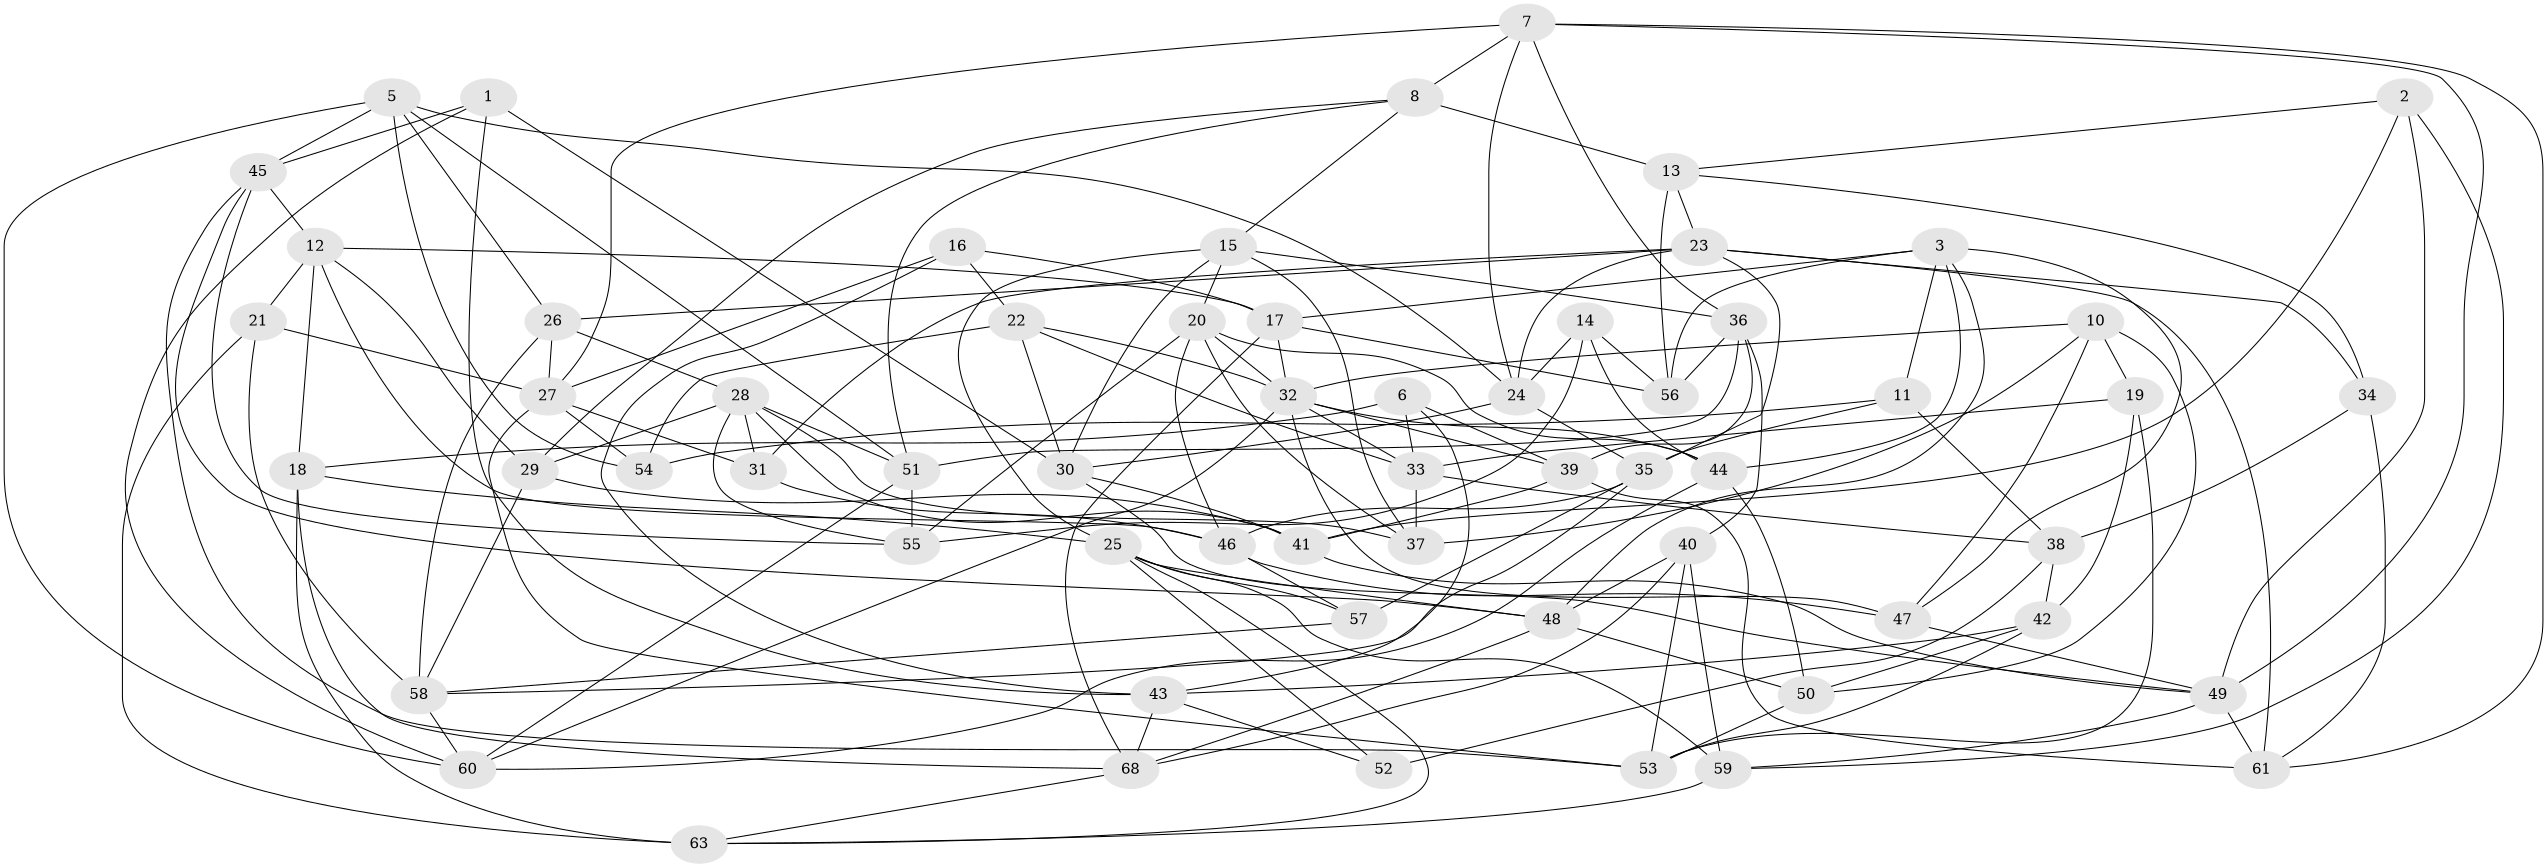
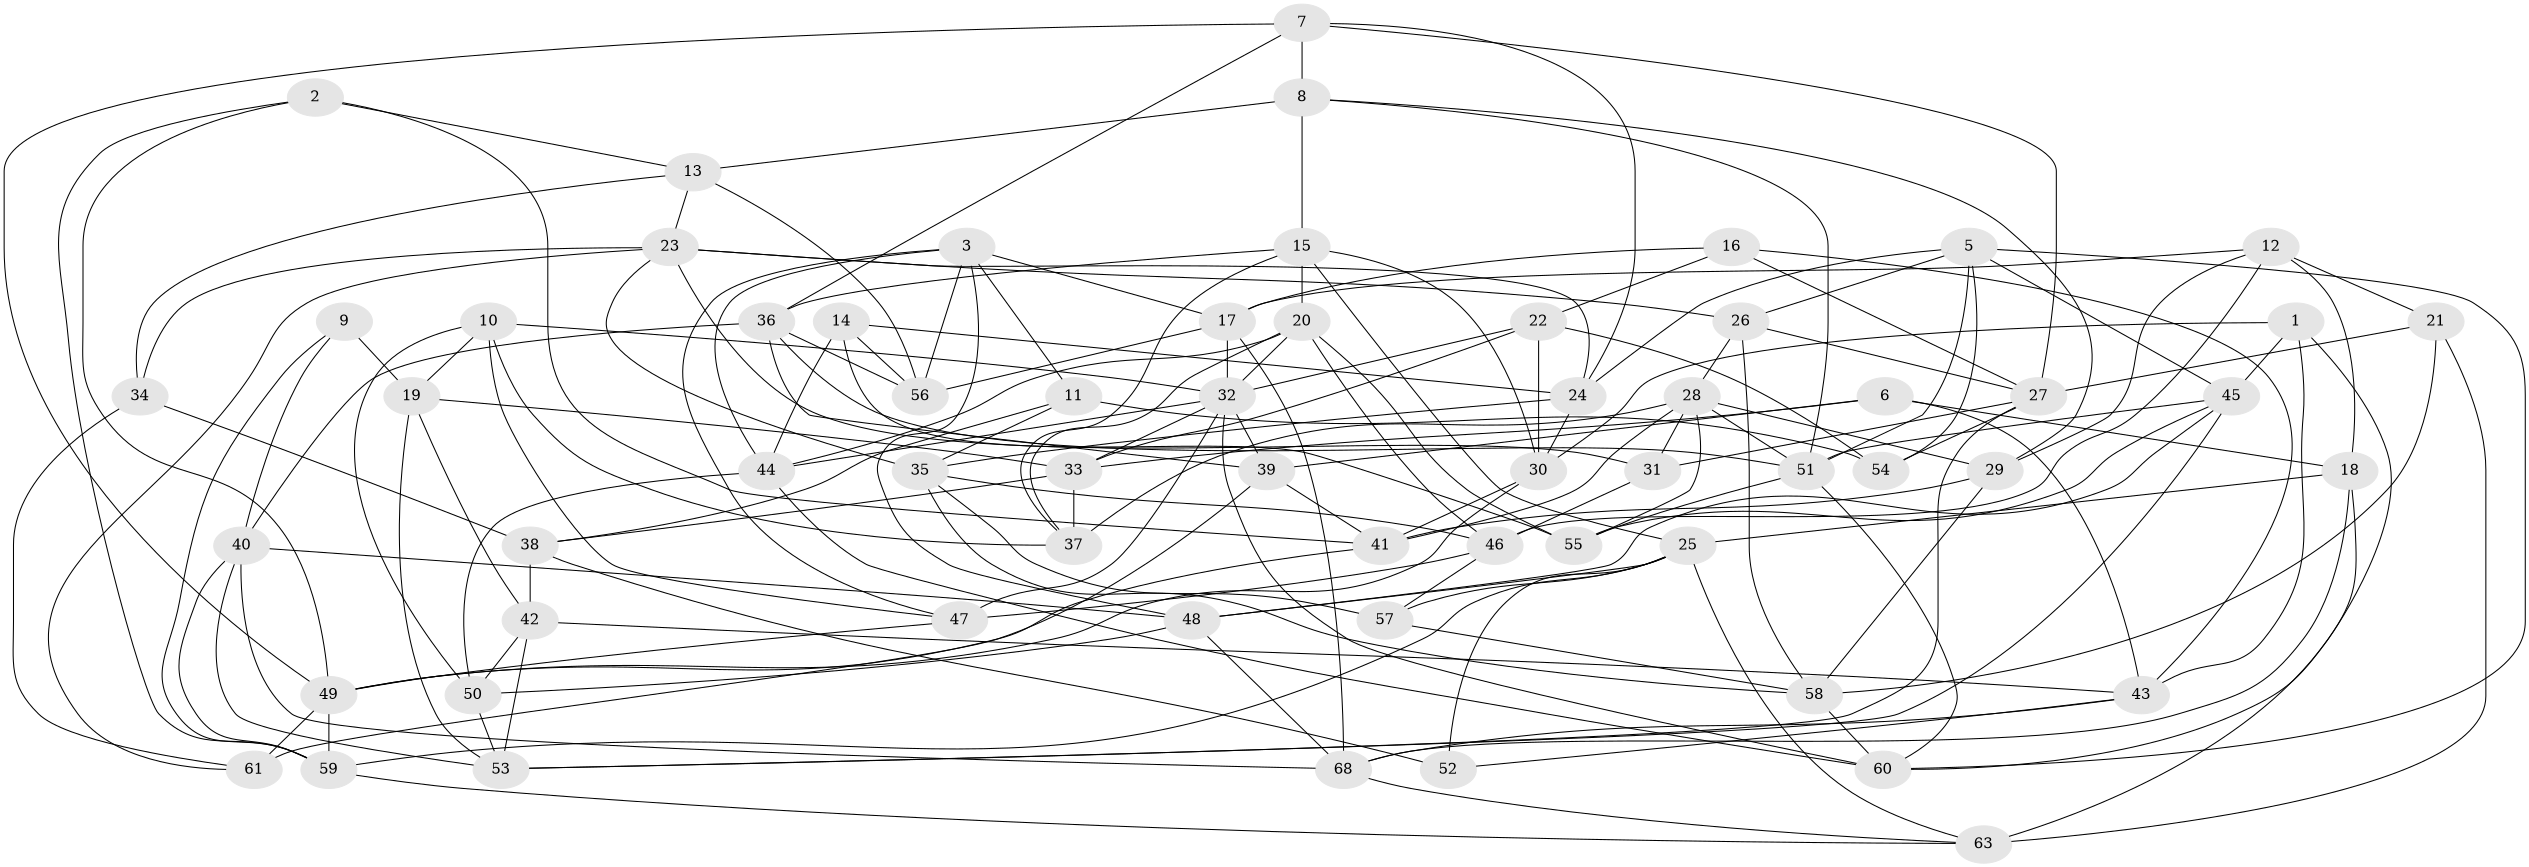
(2459, 76) -> none
(287, 210) -> (2015, 425)
none -> (344, 322)
